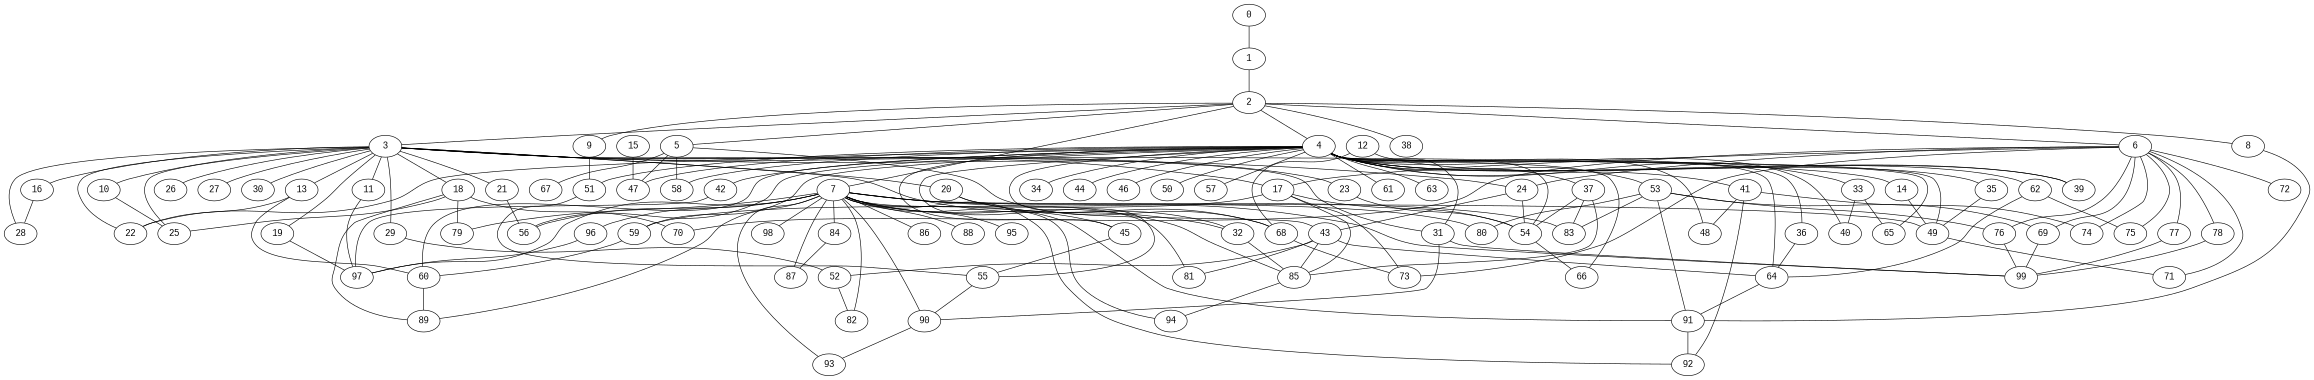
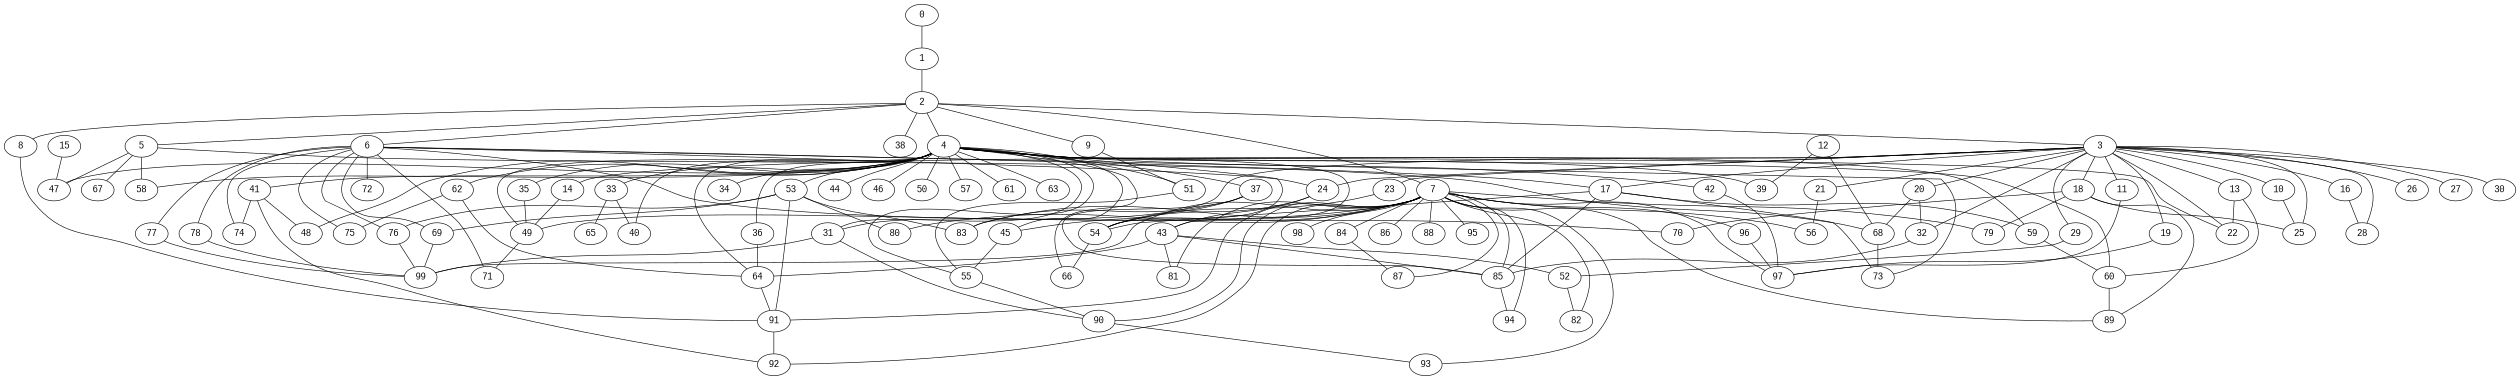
(1657, 163) -> none
(795, 177) -> none
